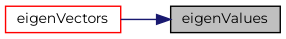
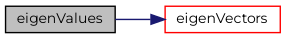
(139, 19) -> (133, 19)
